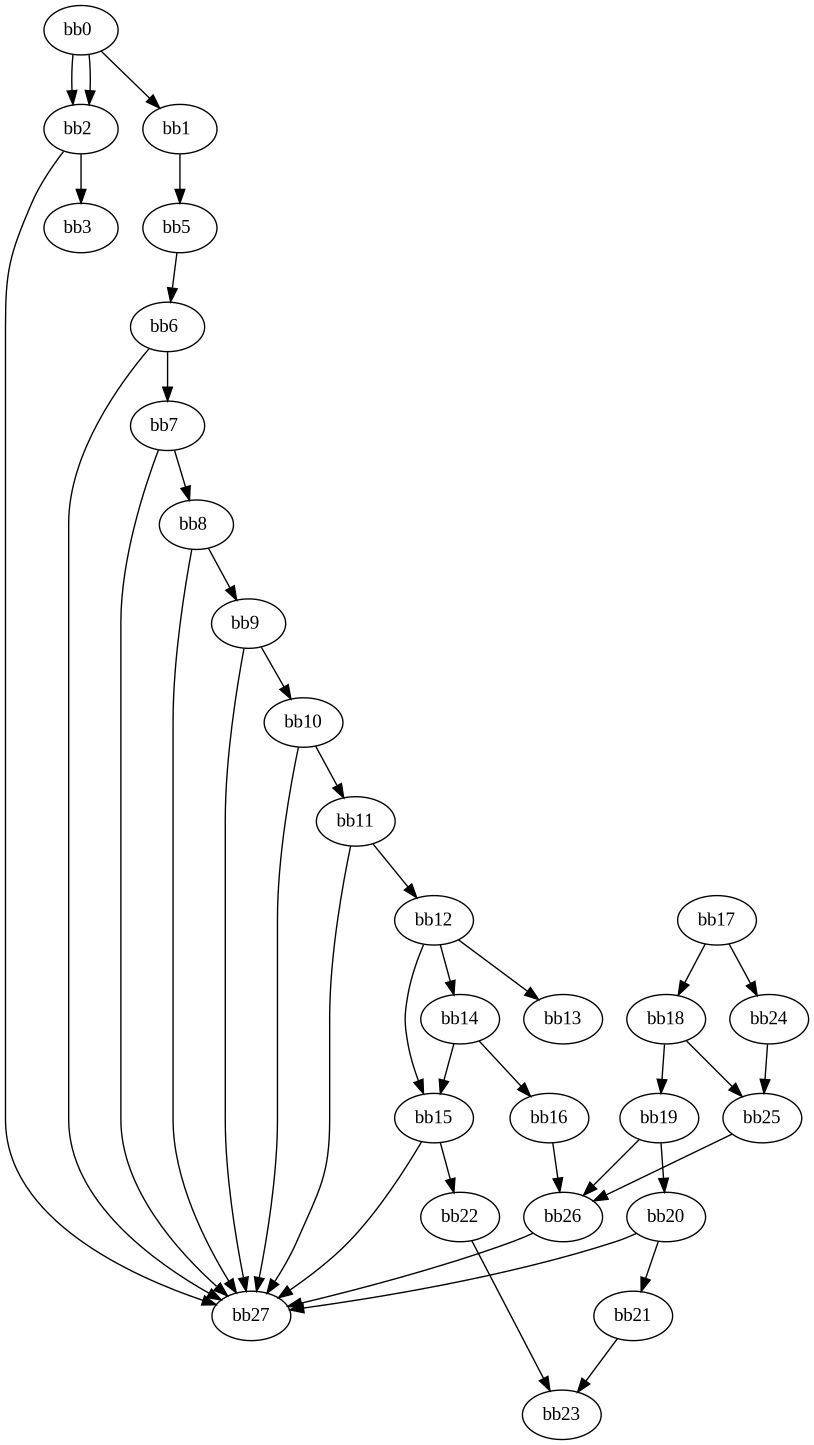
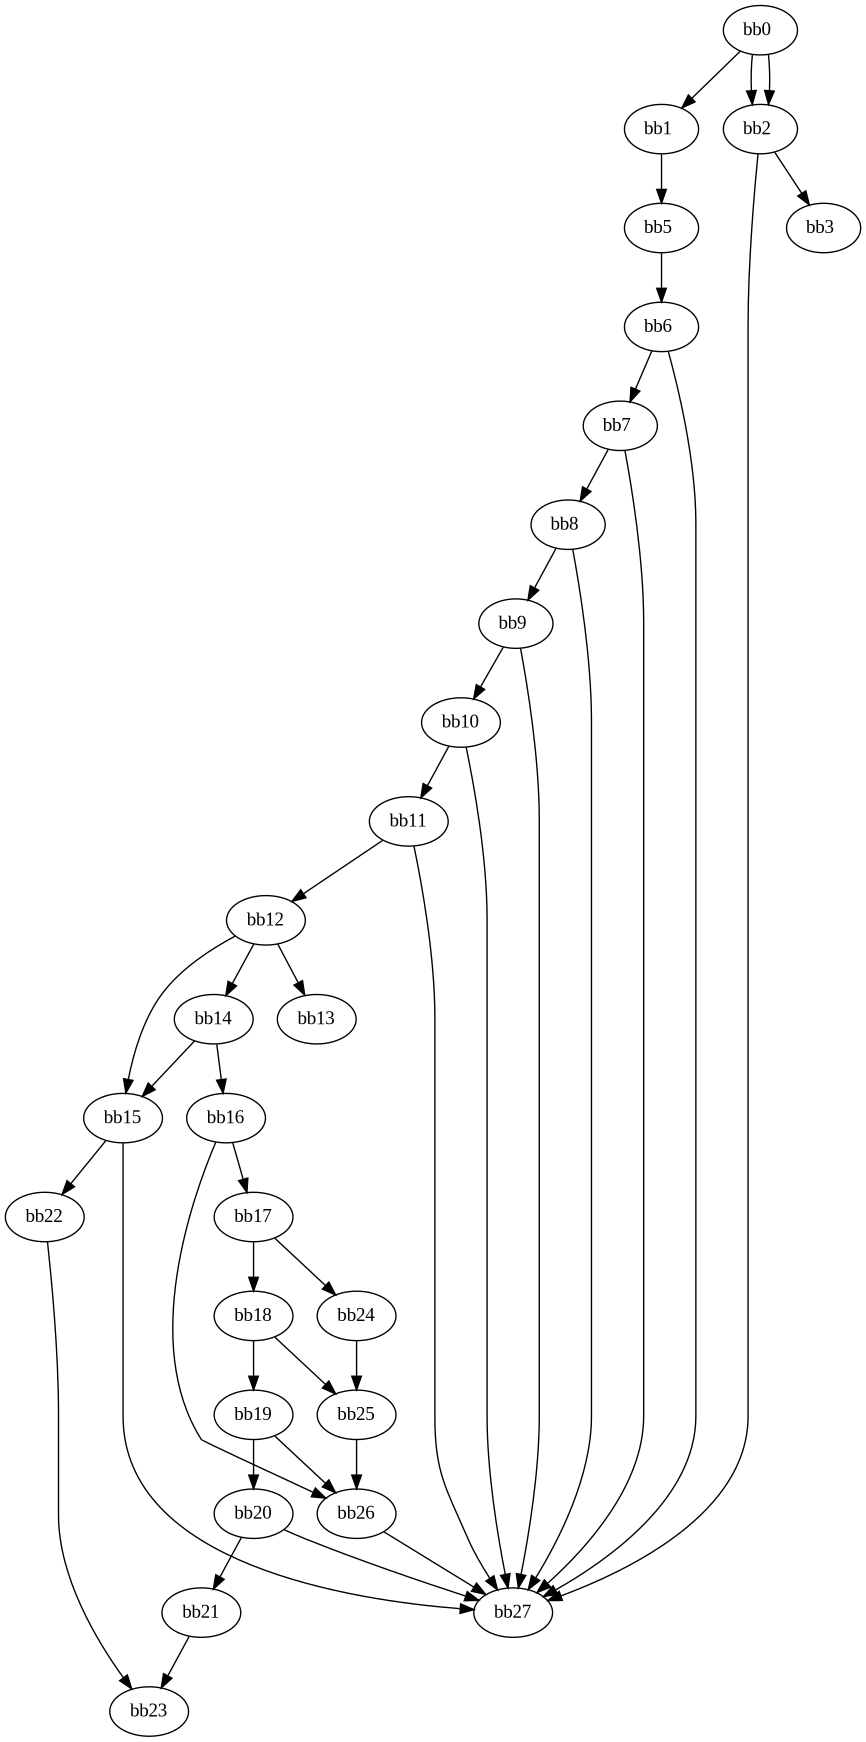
none -> (238, 1161)
